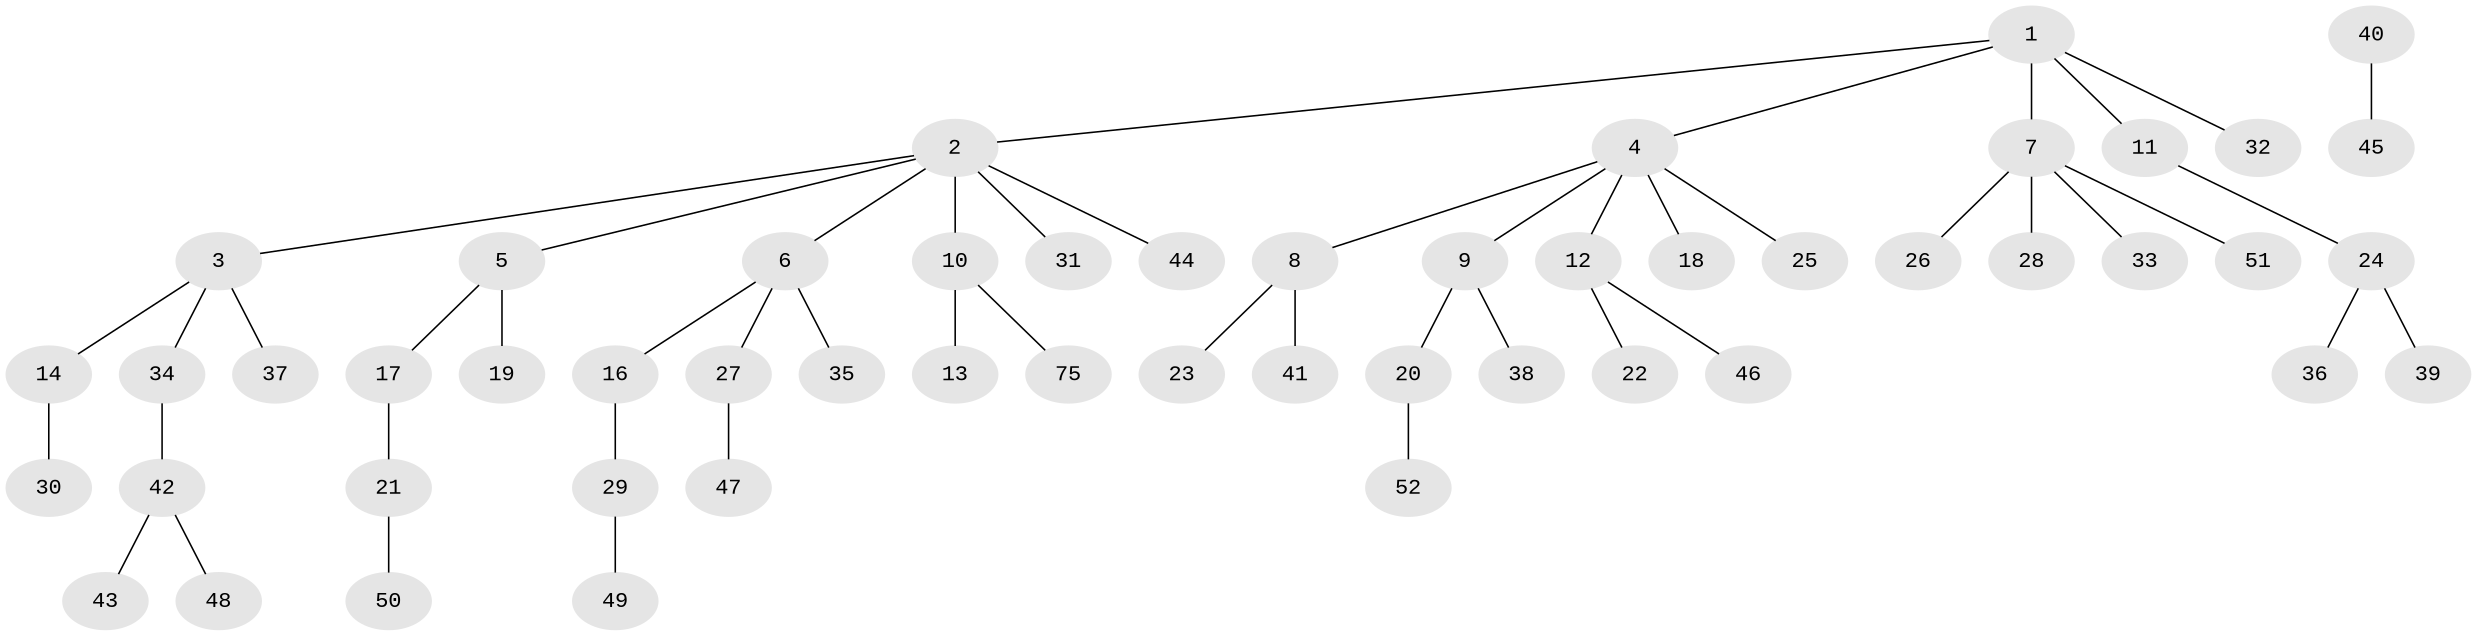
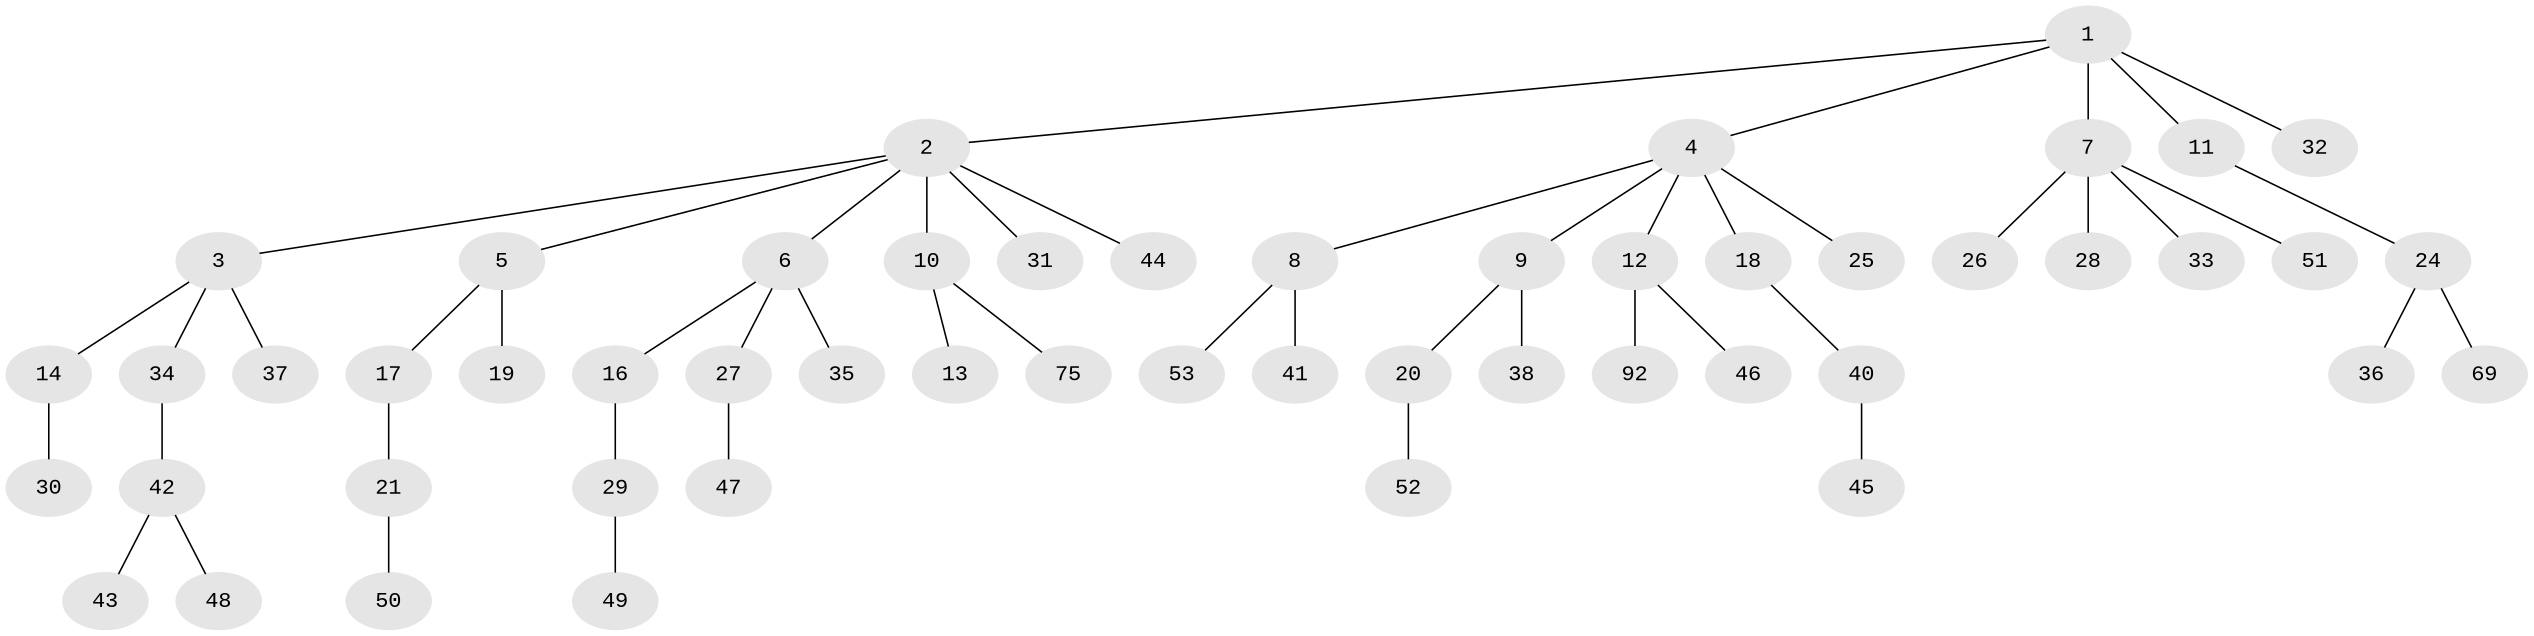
none -> (1805, 318)
(1182, 375) -> (1182, 375)
(1635, 375) -> (1635, 375)
(2428, 375) -> (2485, 375)
